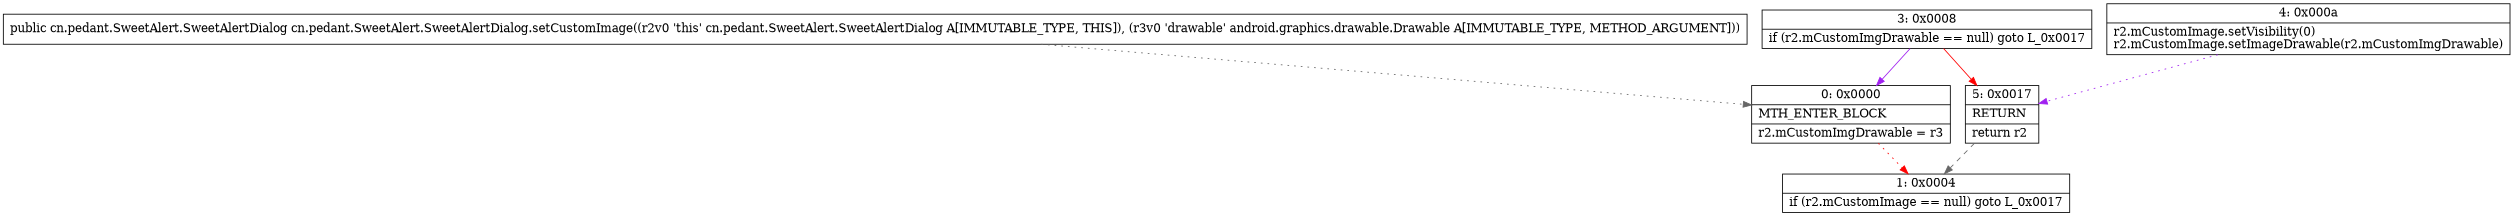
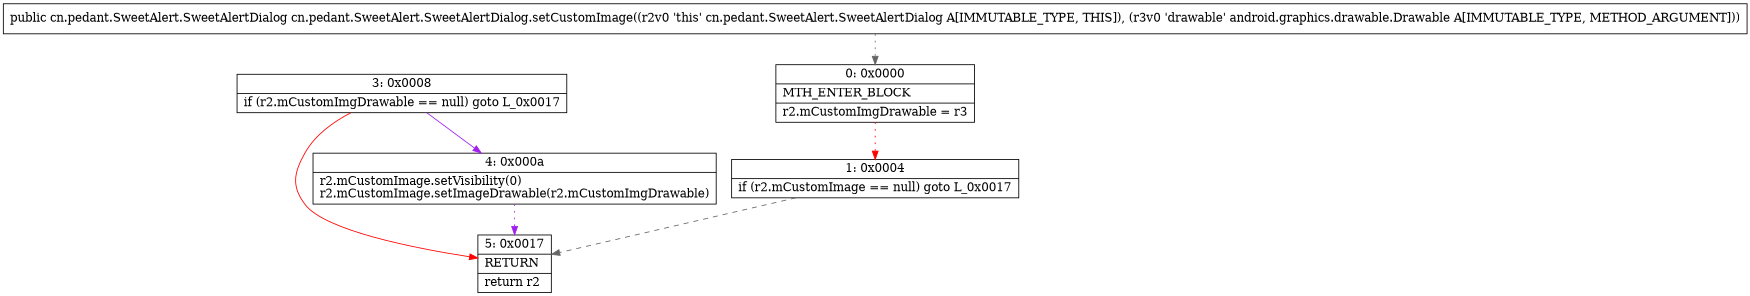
(1896, 64) -> (451, 130)
(1962, 156) -> (678, 225)
